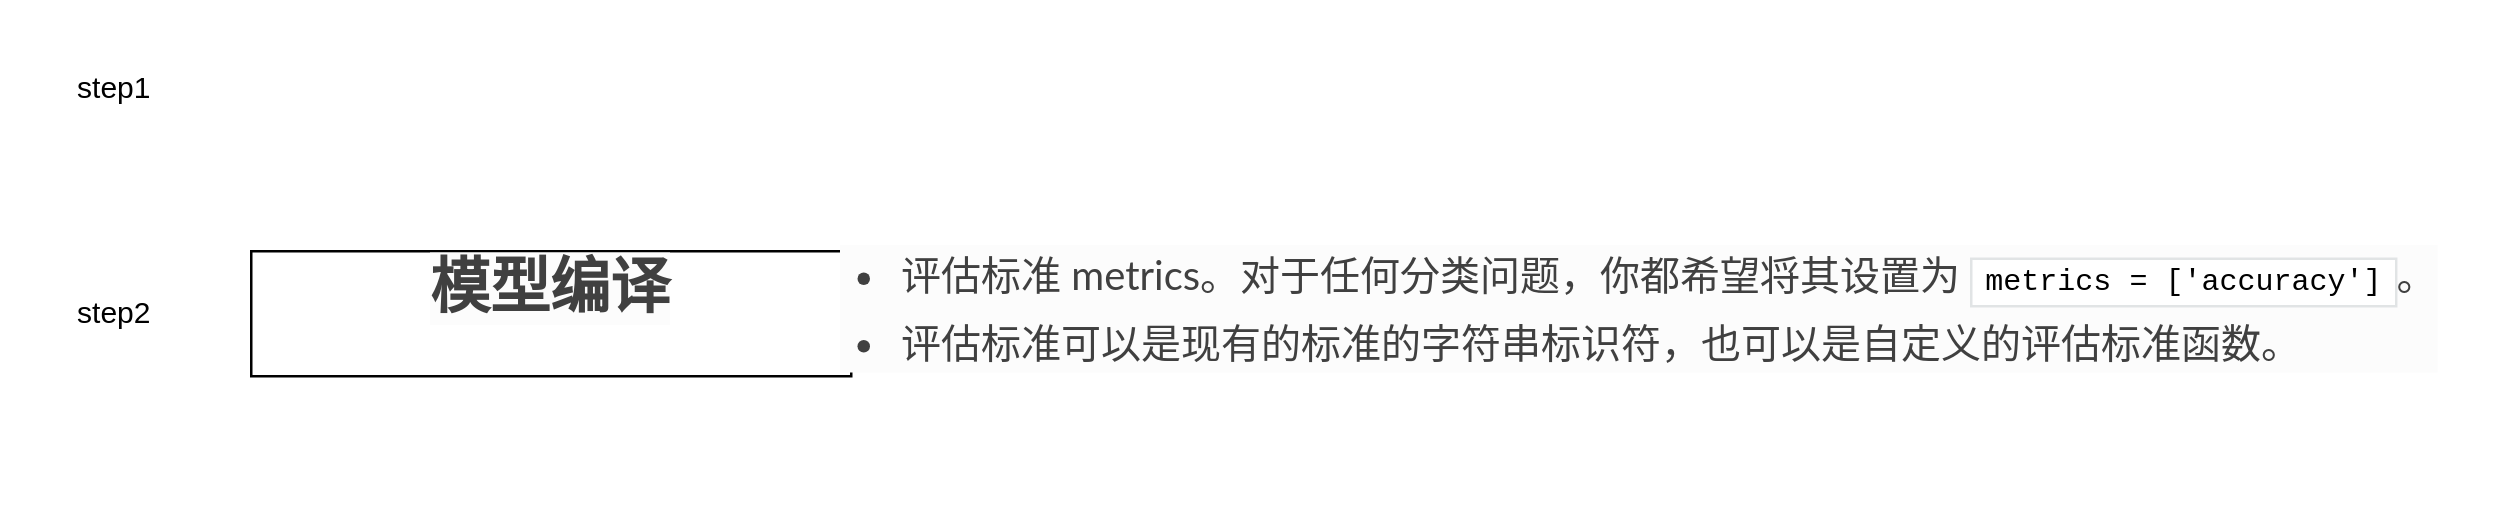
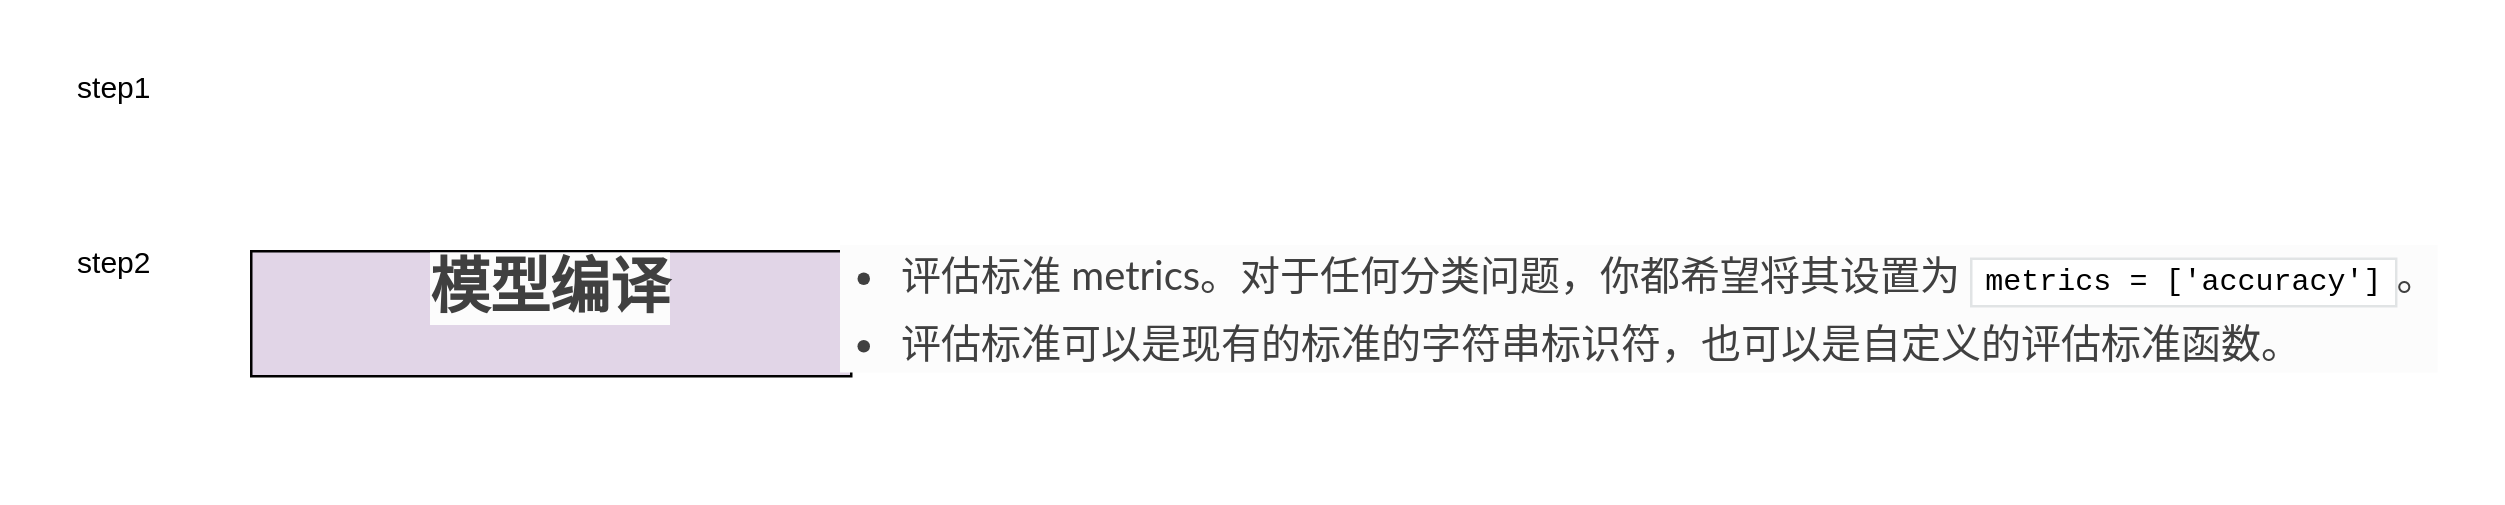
(114, 314) -> (114, 264)
(551, 314) -> (551, 314)
